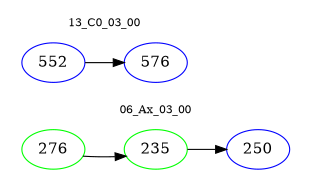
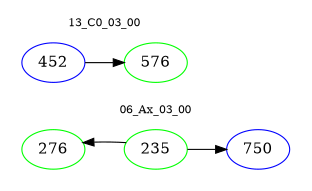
(53, 63) -> (53, 63)
(156, 63) -> (156, 63)
(258, 149) -> (258, 149)
(99, 157) -> (110, 142)
